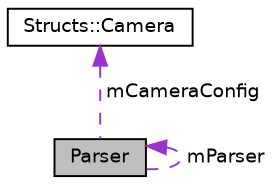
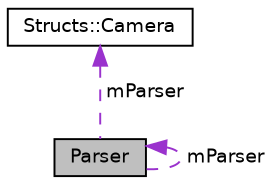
(180, 92) -> (142, 92)
